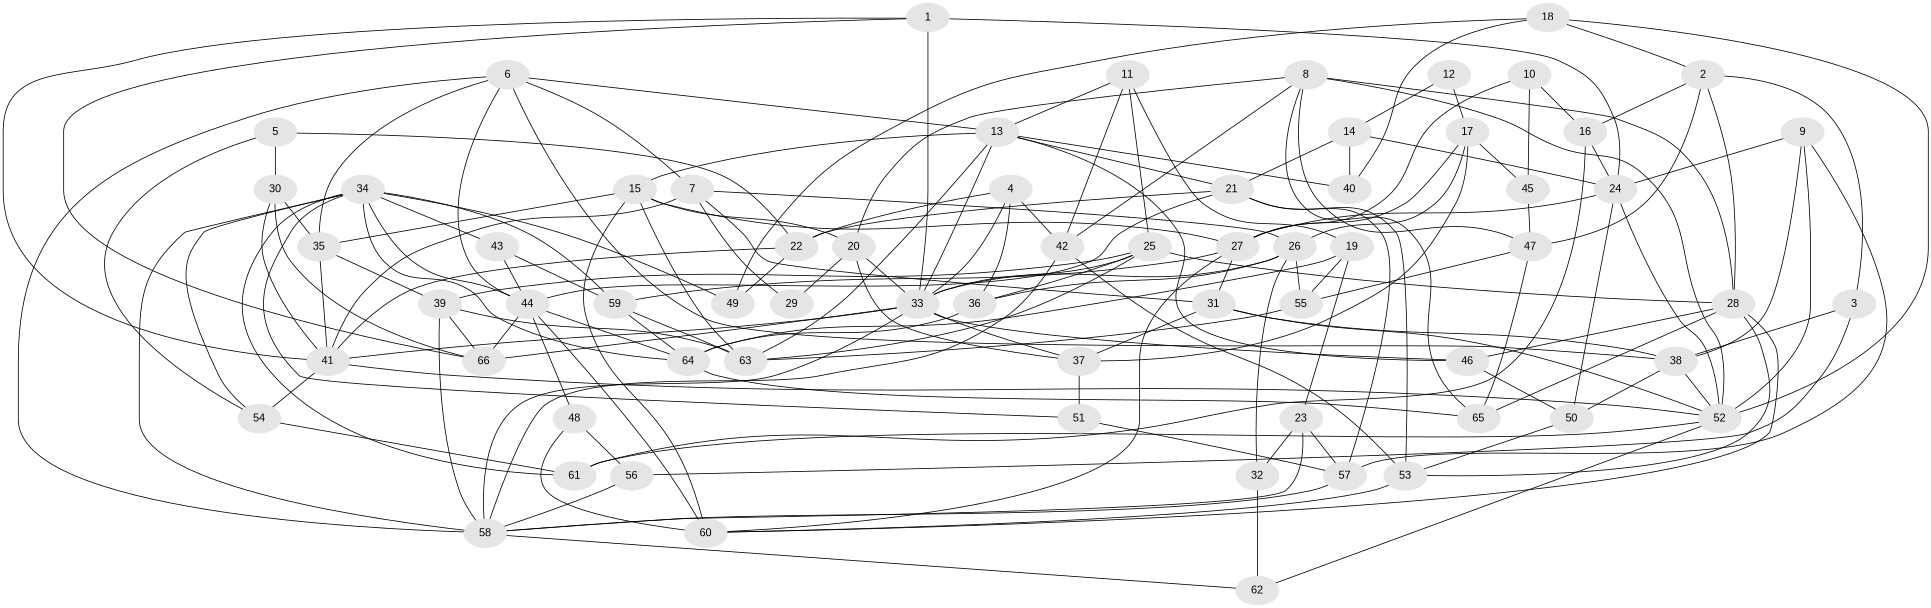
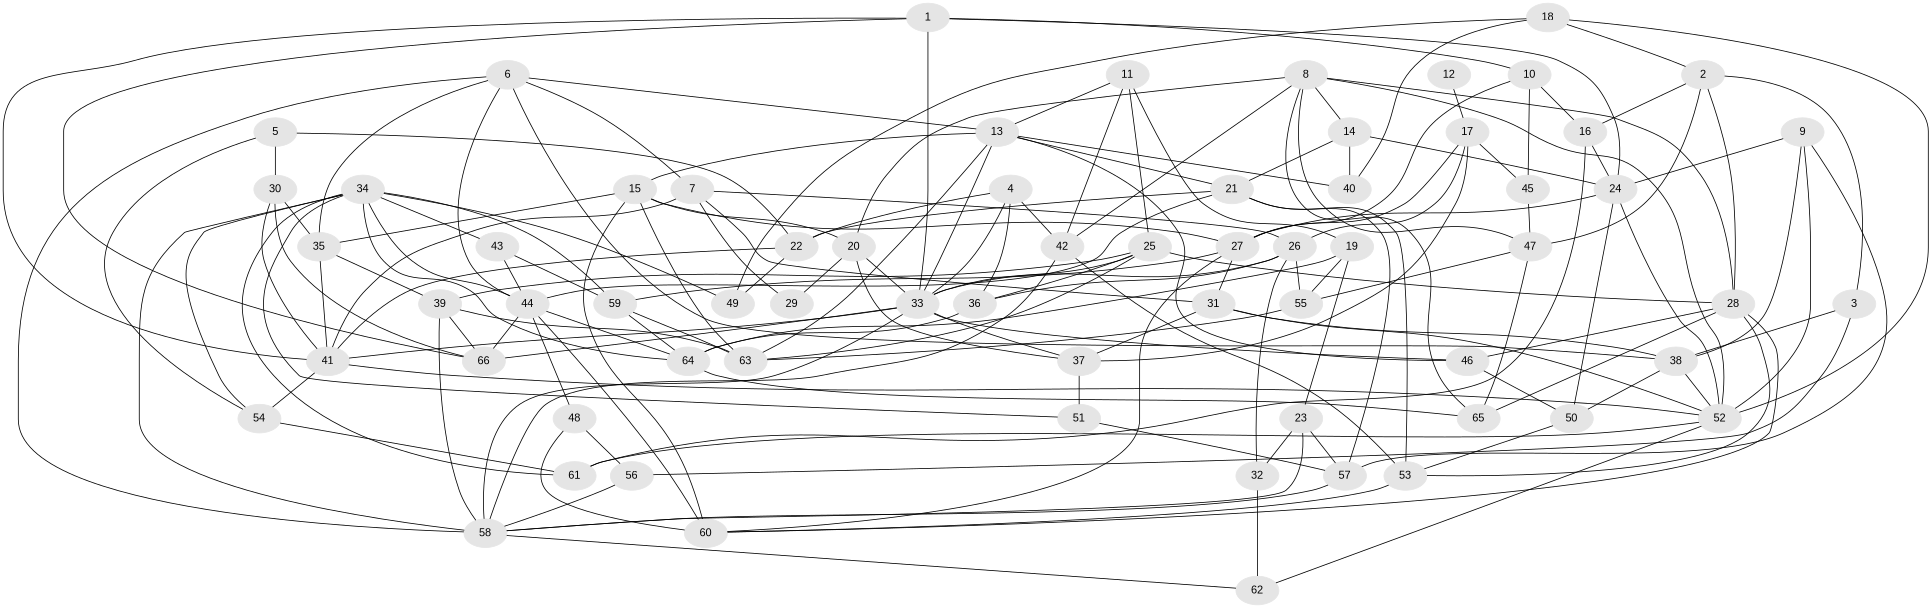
none -> (1301, 38)
(1401, 103) -> (1328, 103)
